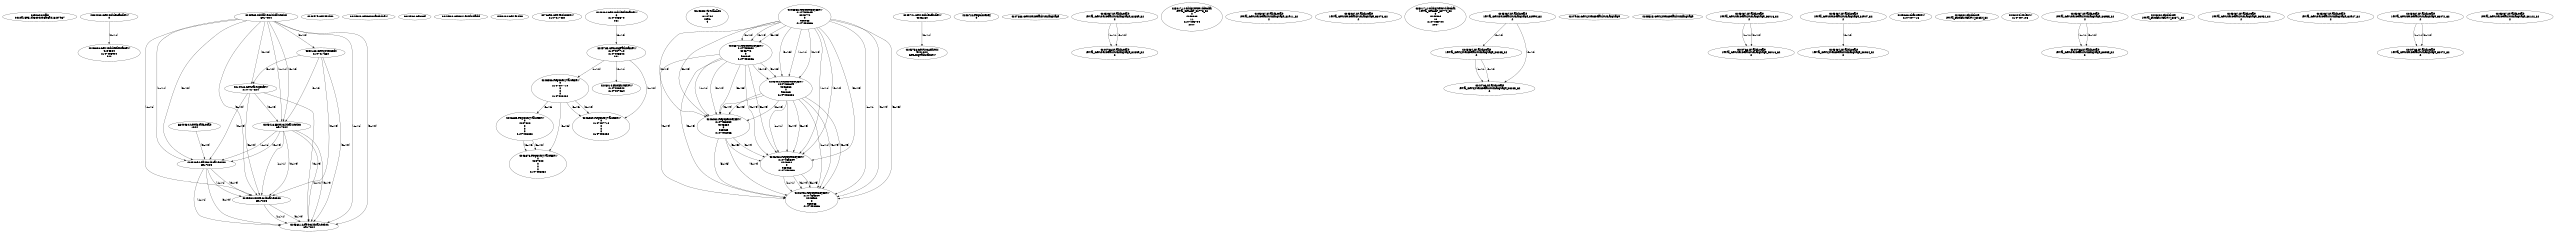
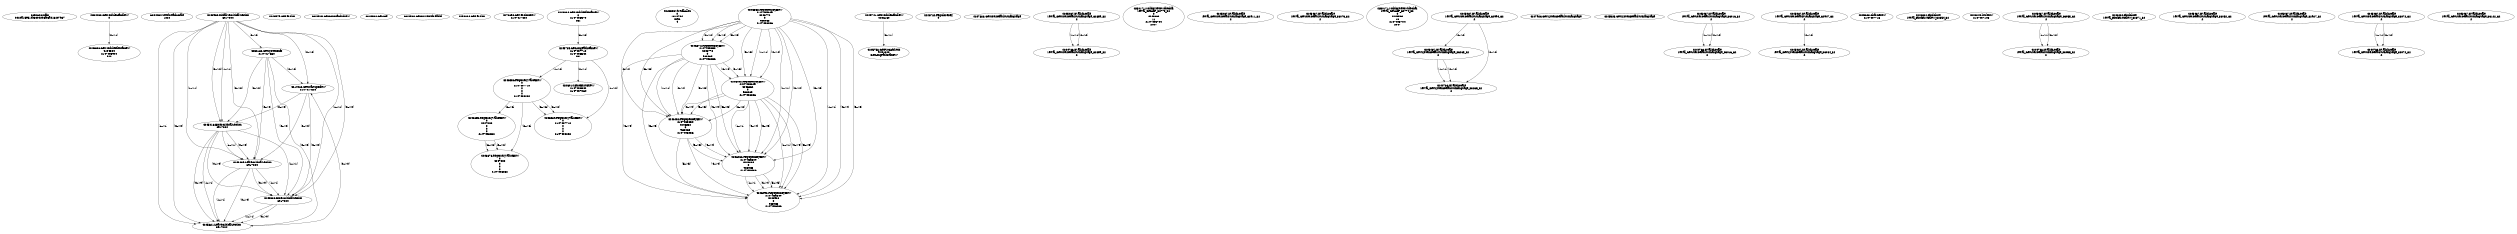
(313, 140) -> (339, 193)
(200, 144) -> (262, 108)
